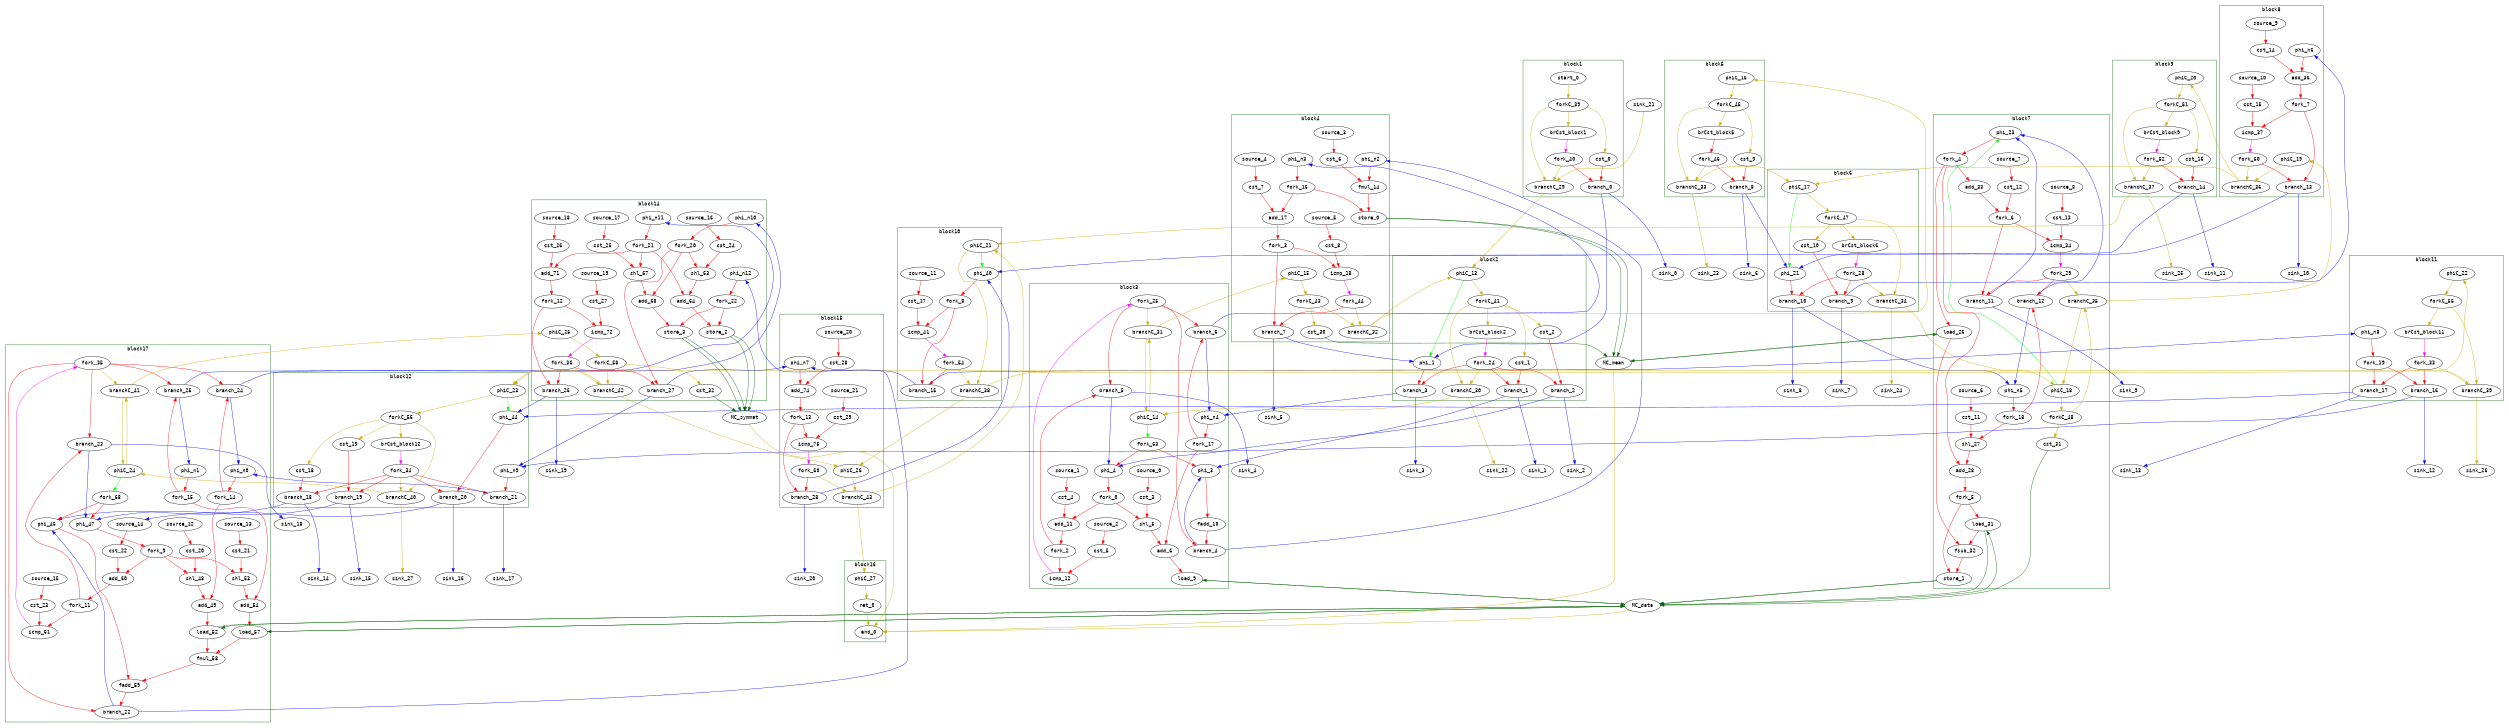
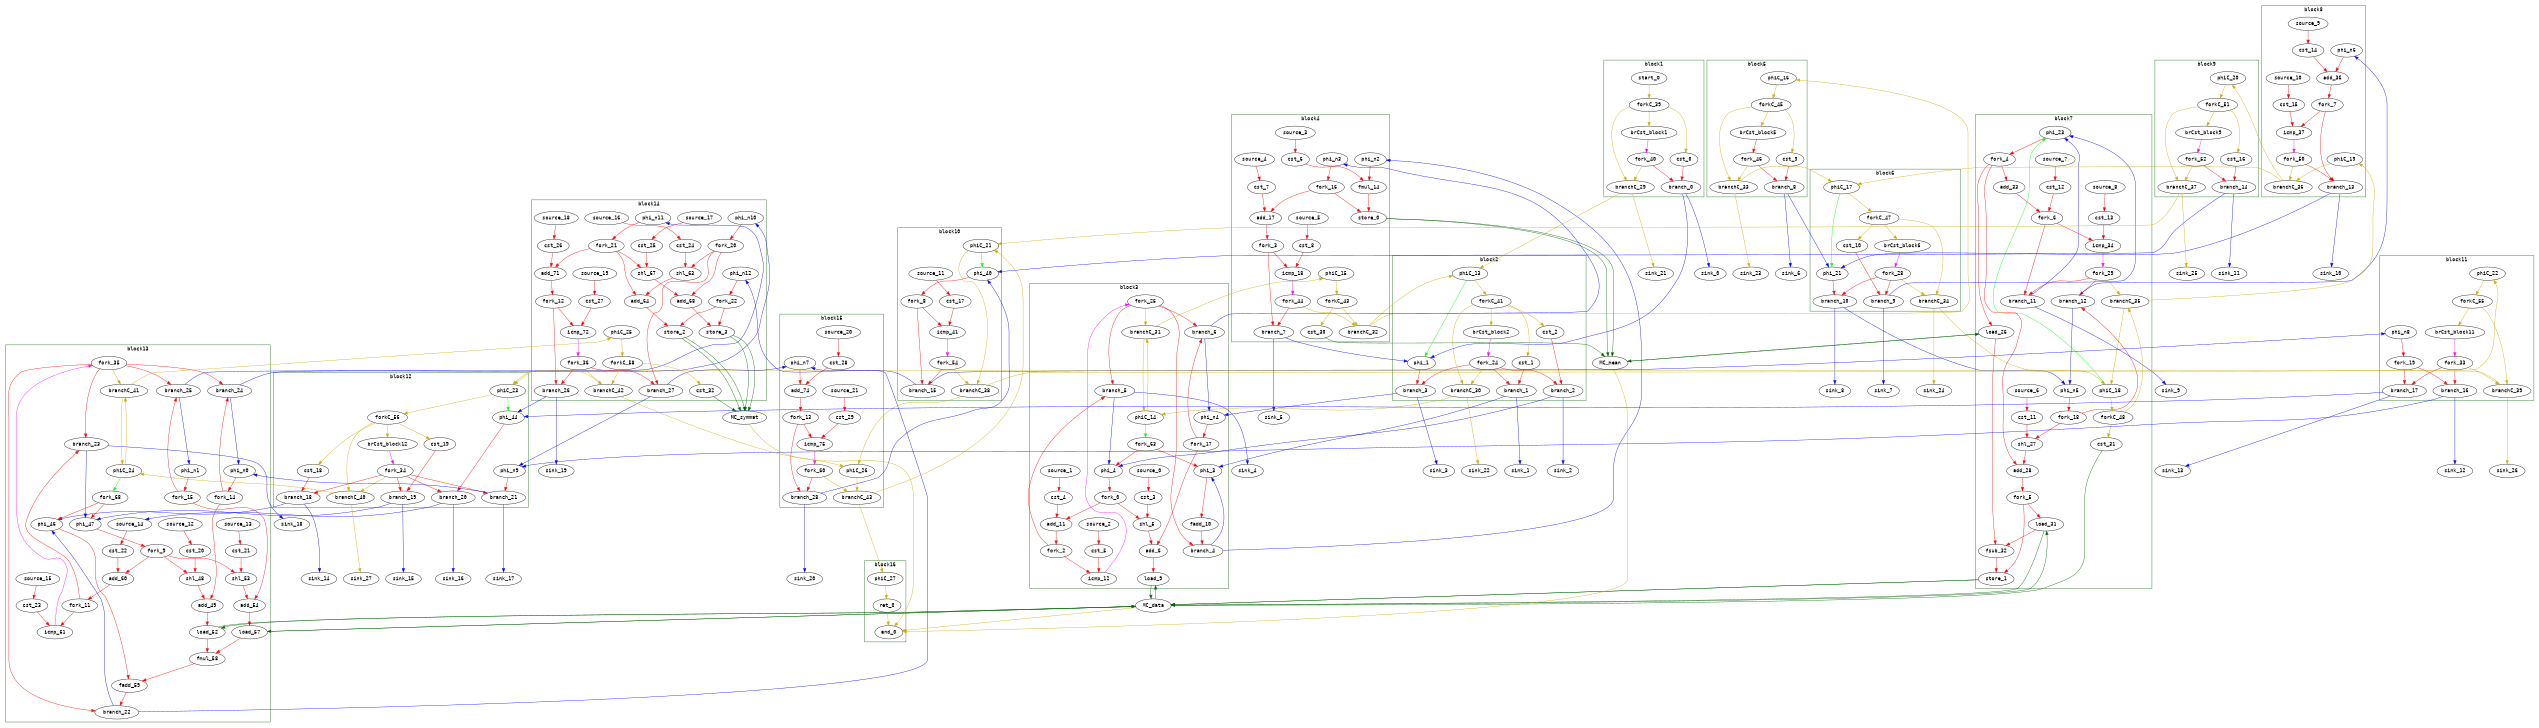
(1619, 167) -> (1643, 230)
(138, 349) -> (138, 349)
